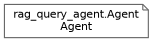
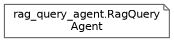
(76, 21) -> (87, 21)
